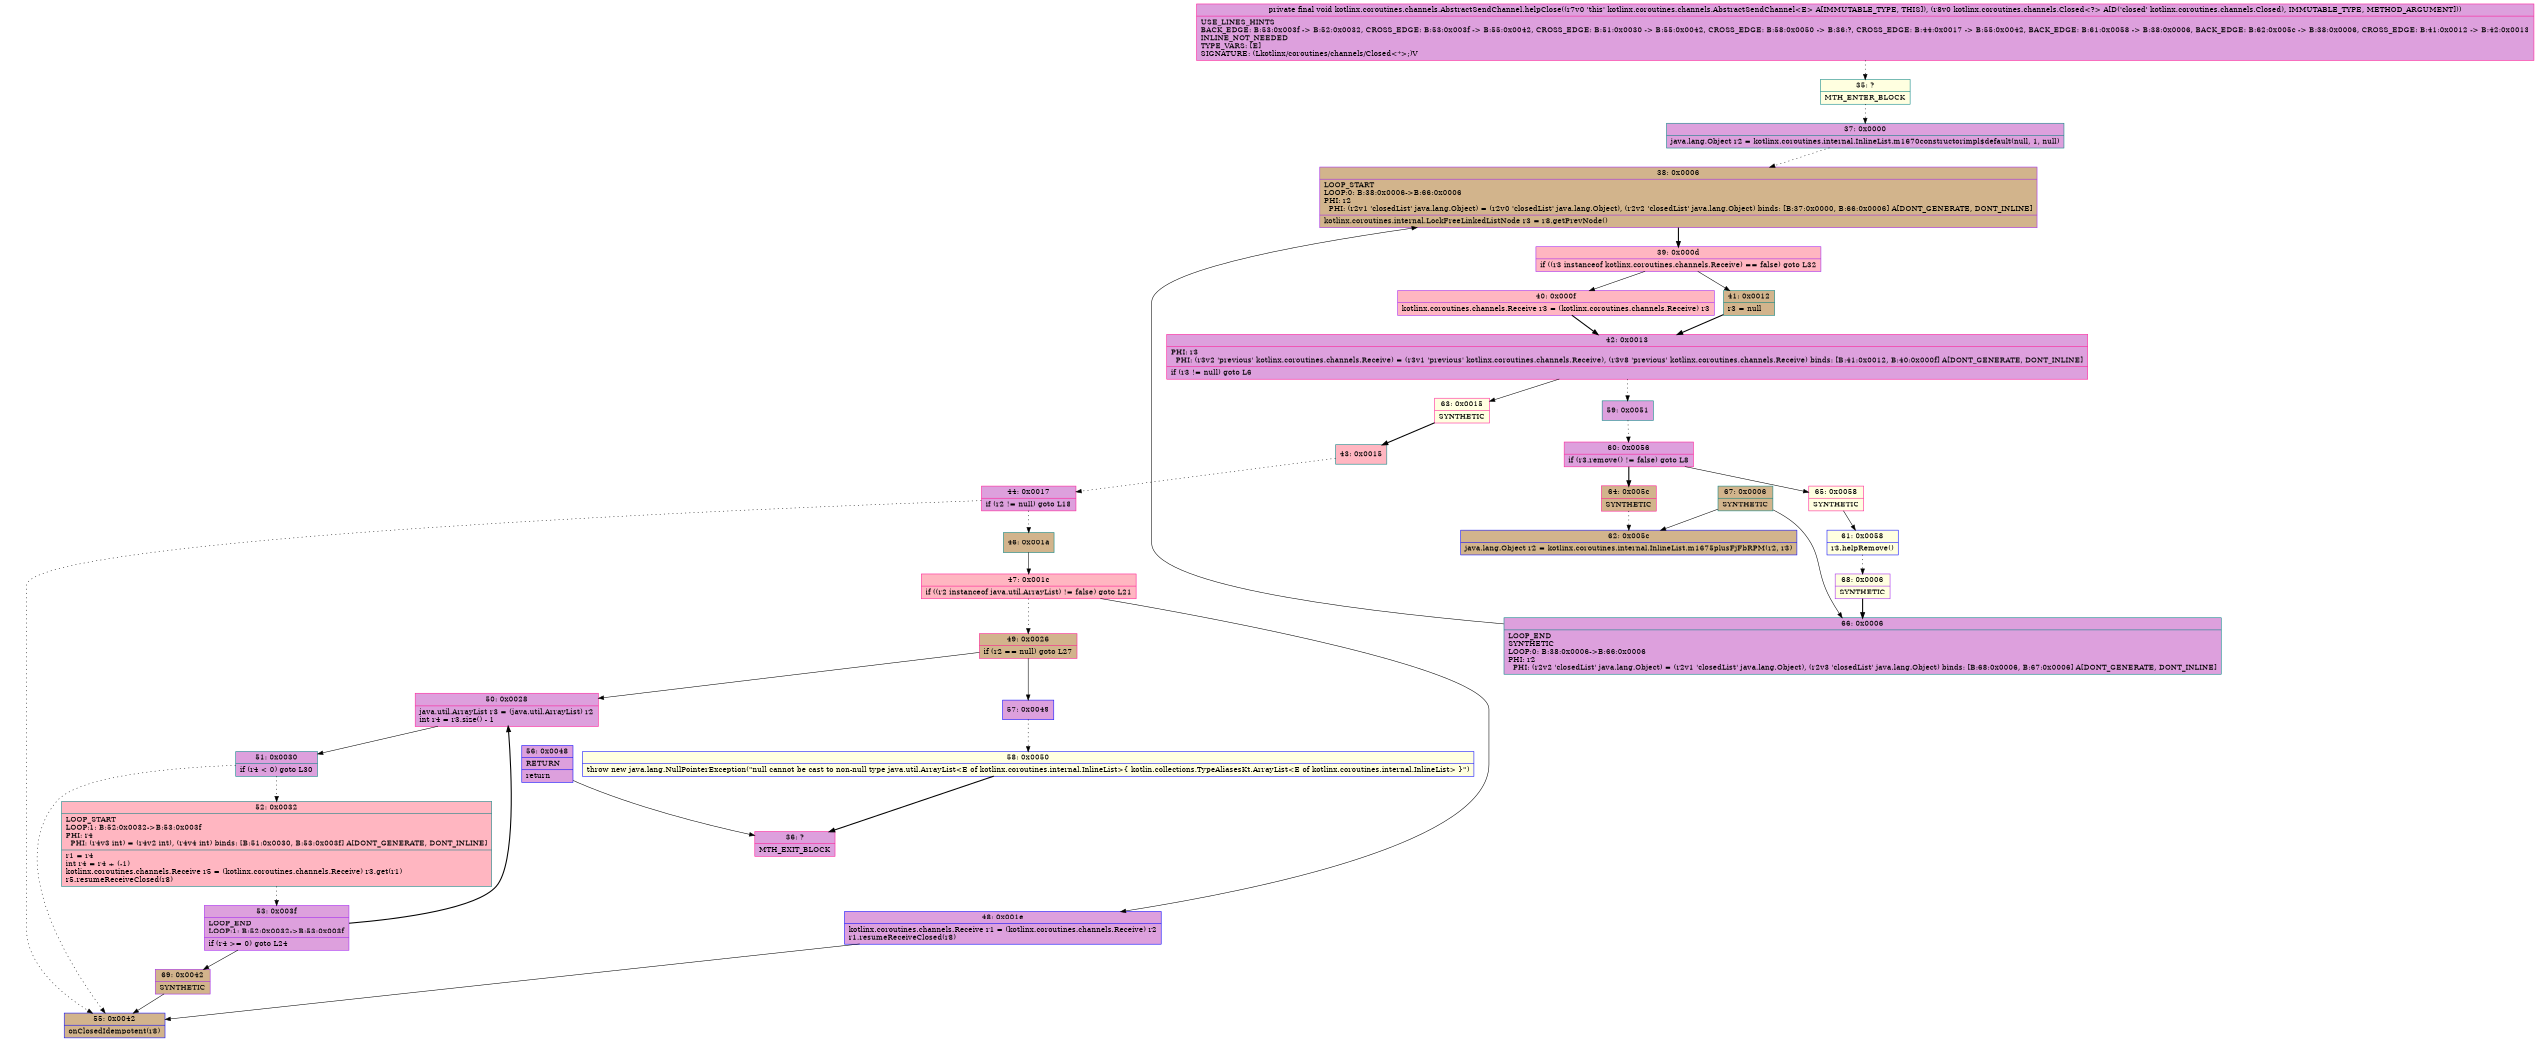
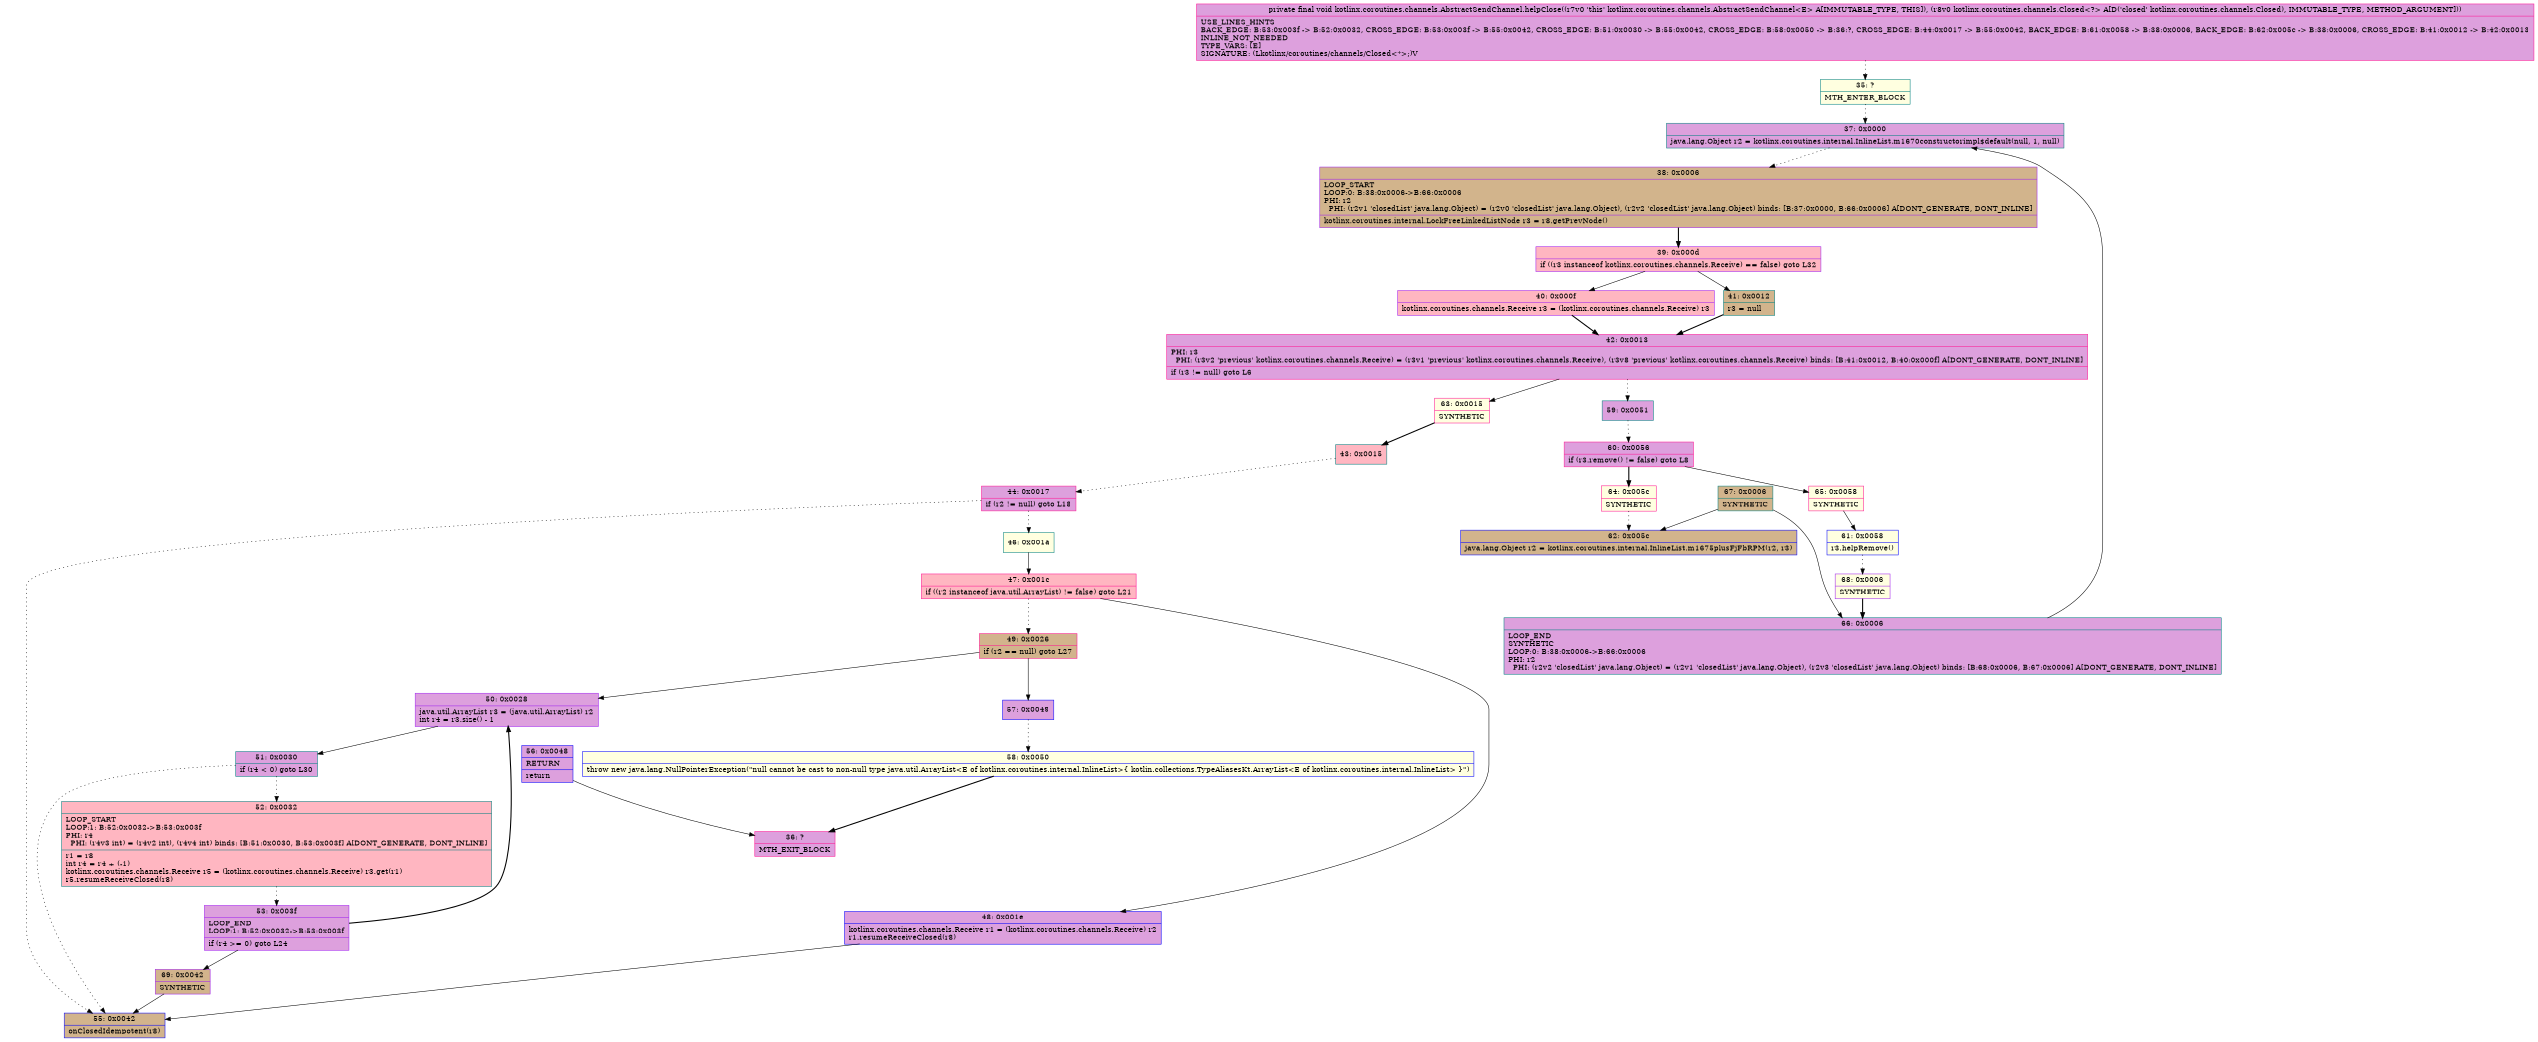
(1152, 469) -> (2103, 358)
(1629, 498) -> (1629, 498)
(1029, 543) -> (1029, 543)
(507, 710) -> (507, 710)
(80, 856) -> (80, 856)
